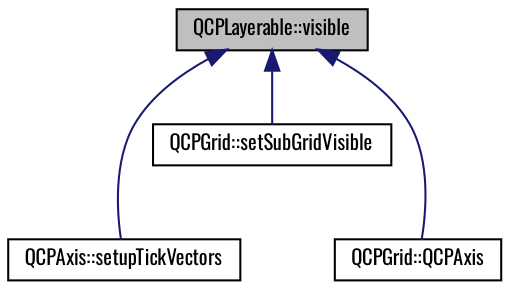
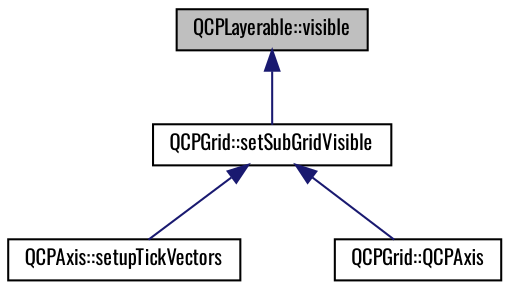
(131, 133) -> (190, 209)
(414, 133) -> (353, 209)
